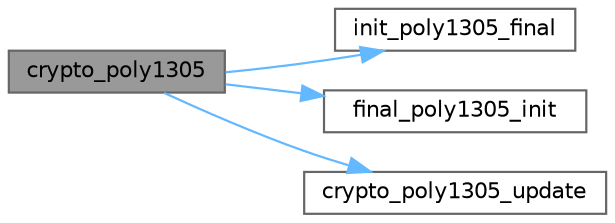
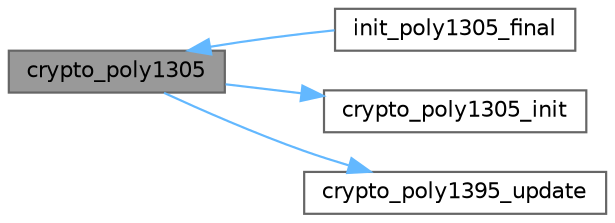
(294, 65) -> (272, 38)
(455, 111) -> (455, 111)
(455, 193) -> (455, 193)
